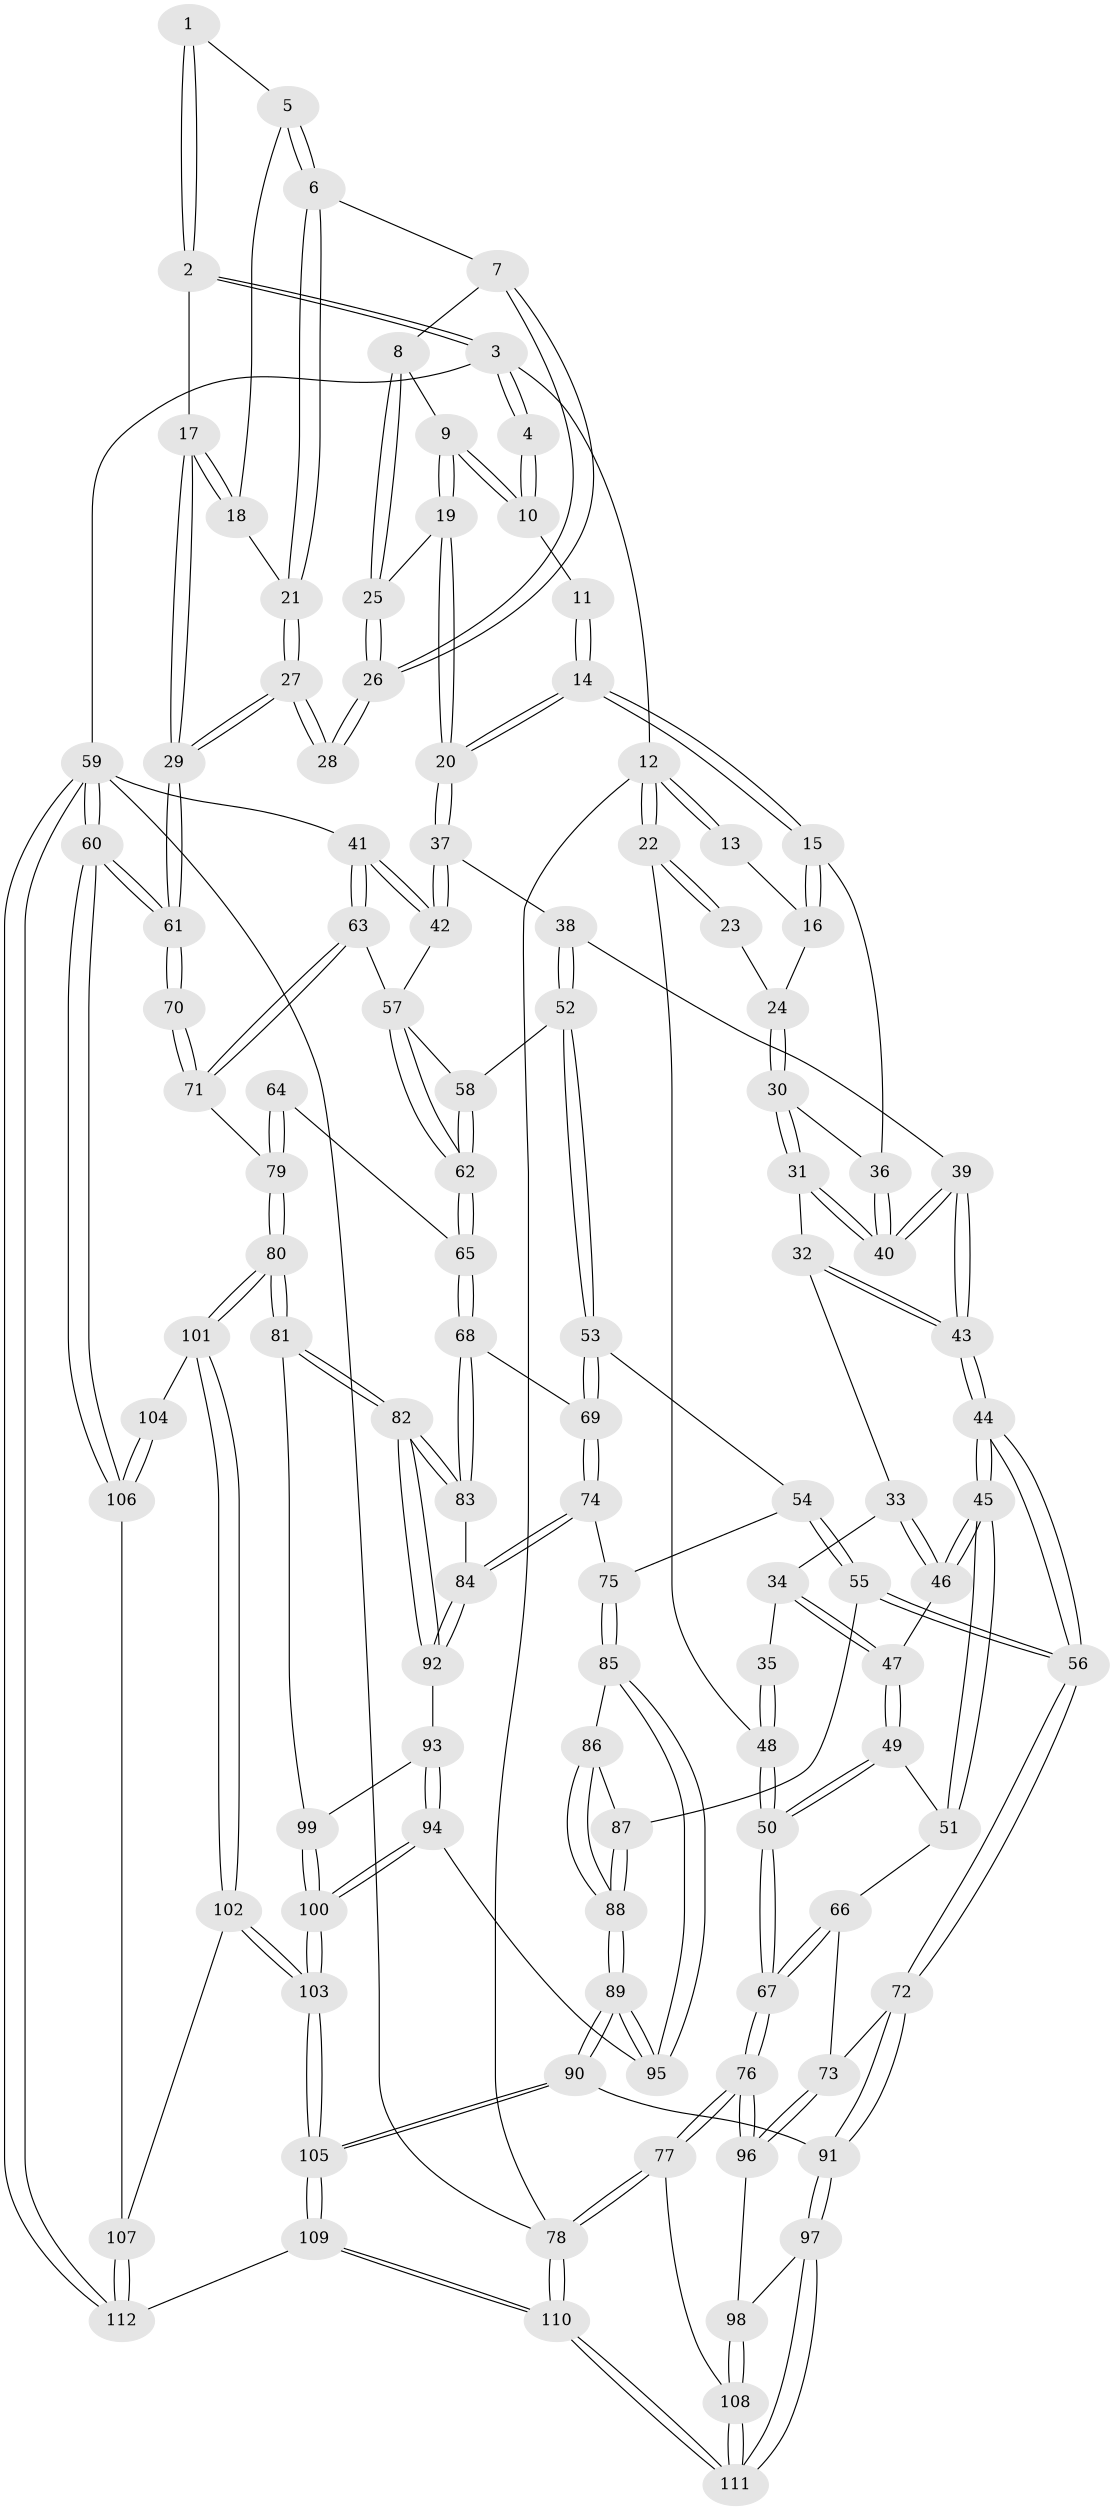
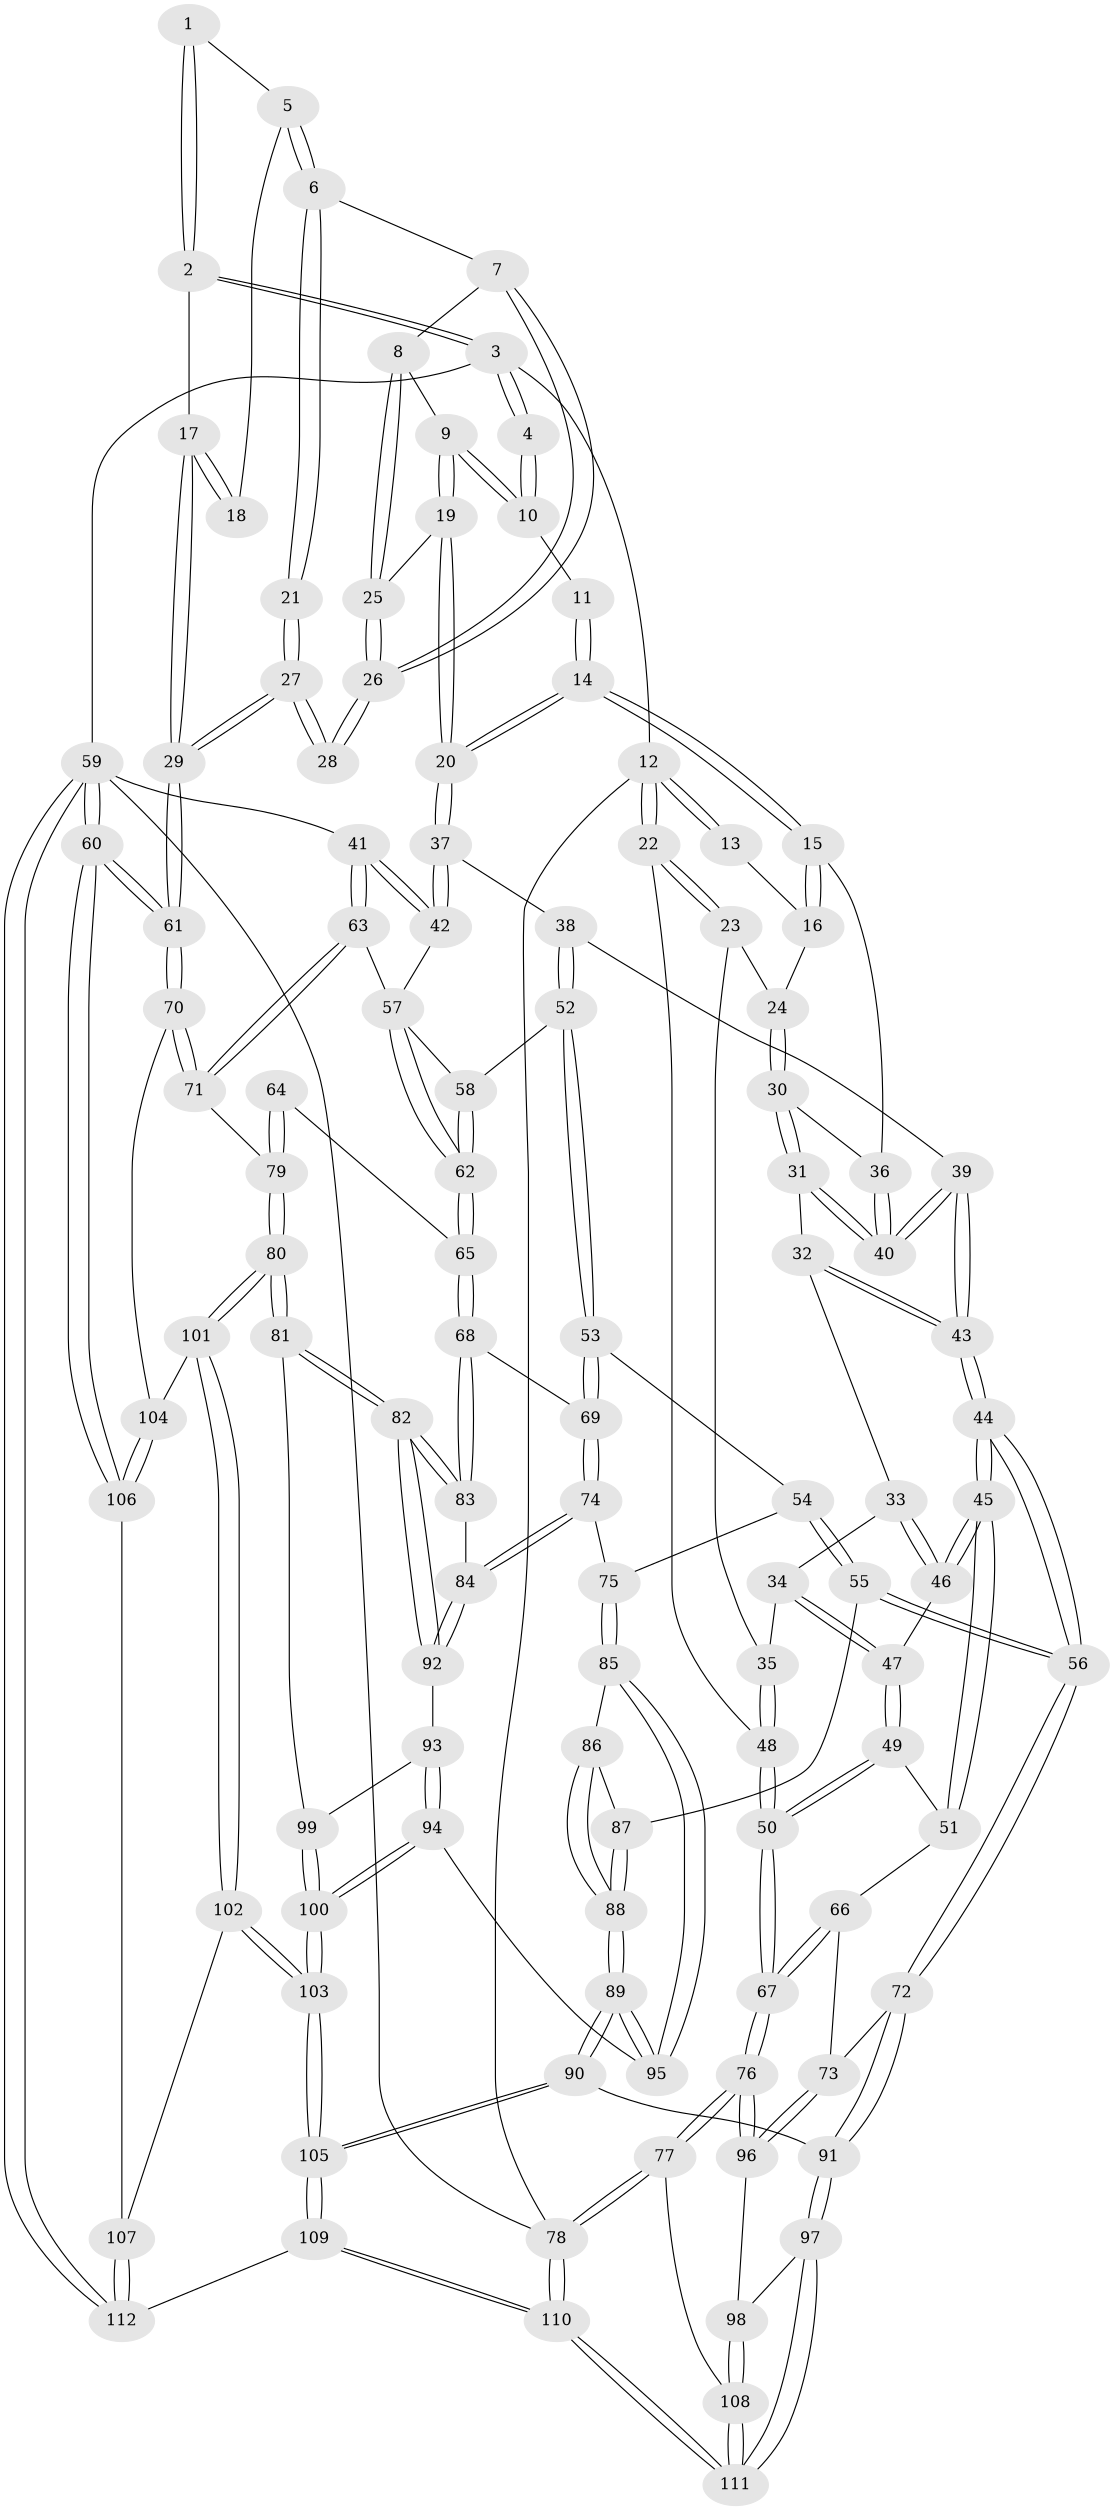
(264, 558) -> none
none -> (132, 1212)
none -> (715, 1300)
